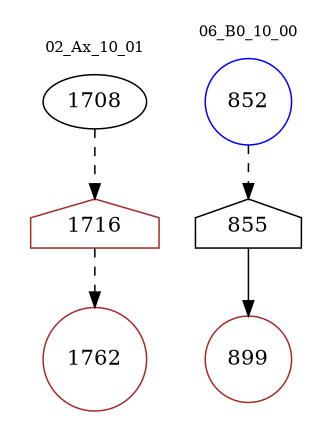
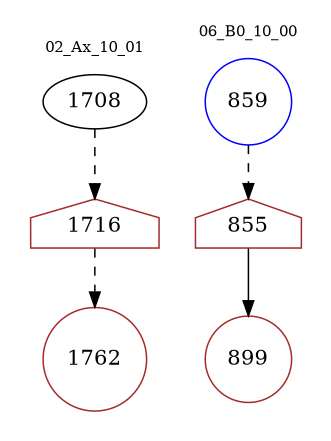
(248, 102) -> (248, 102)
(248, 226) -> (248, 226)
